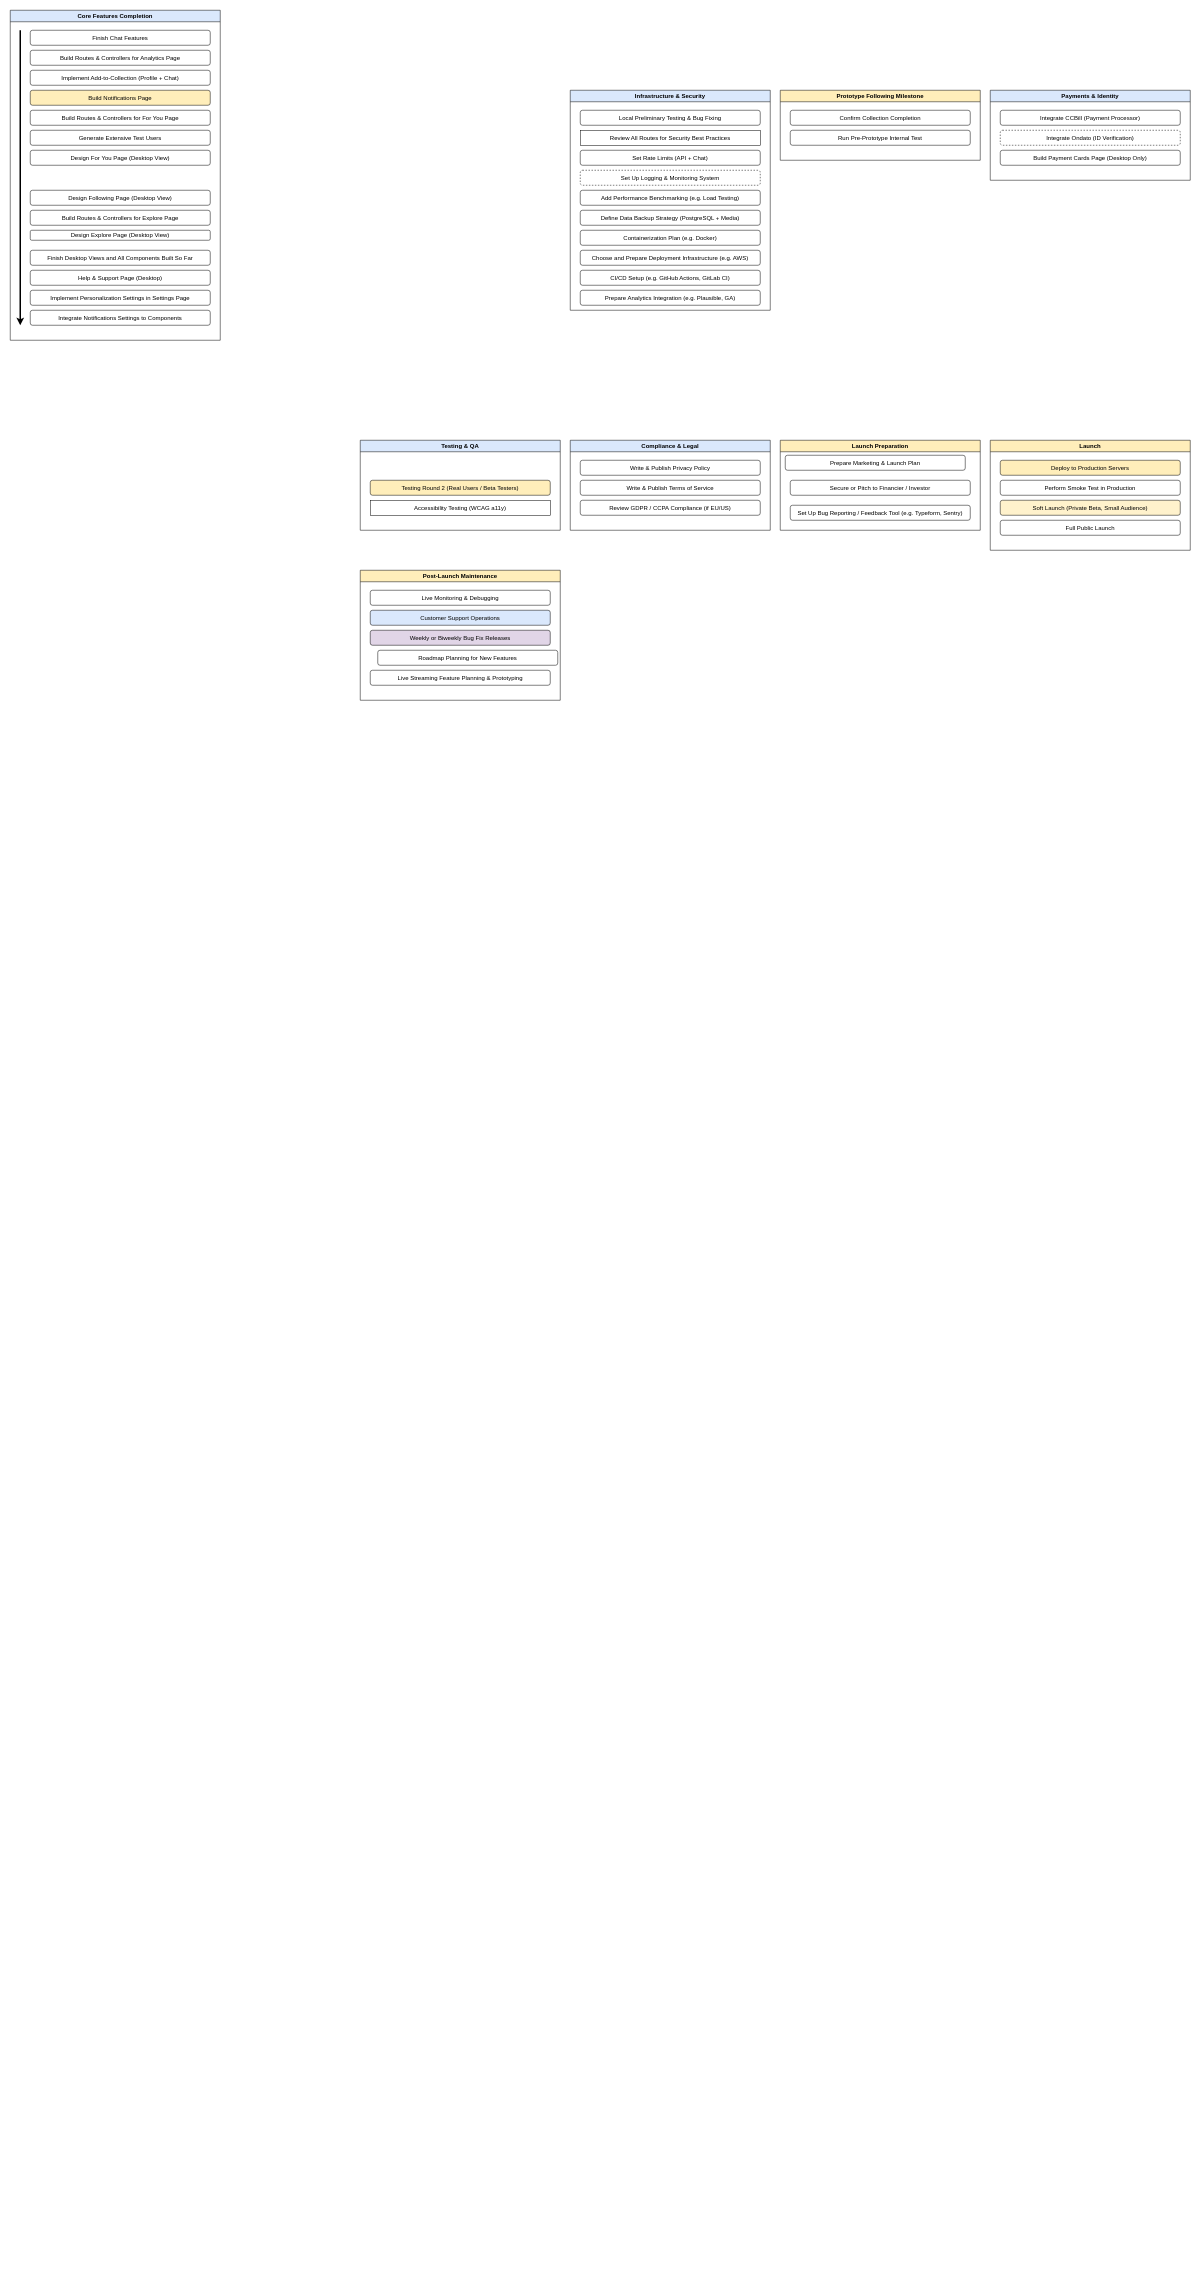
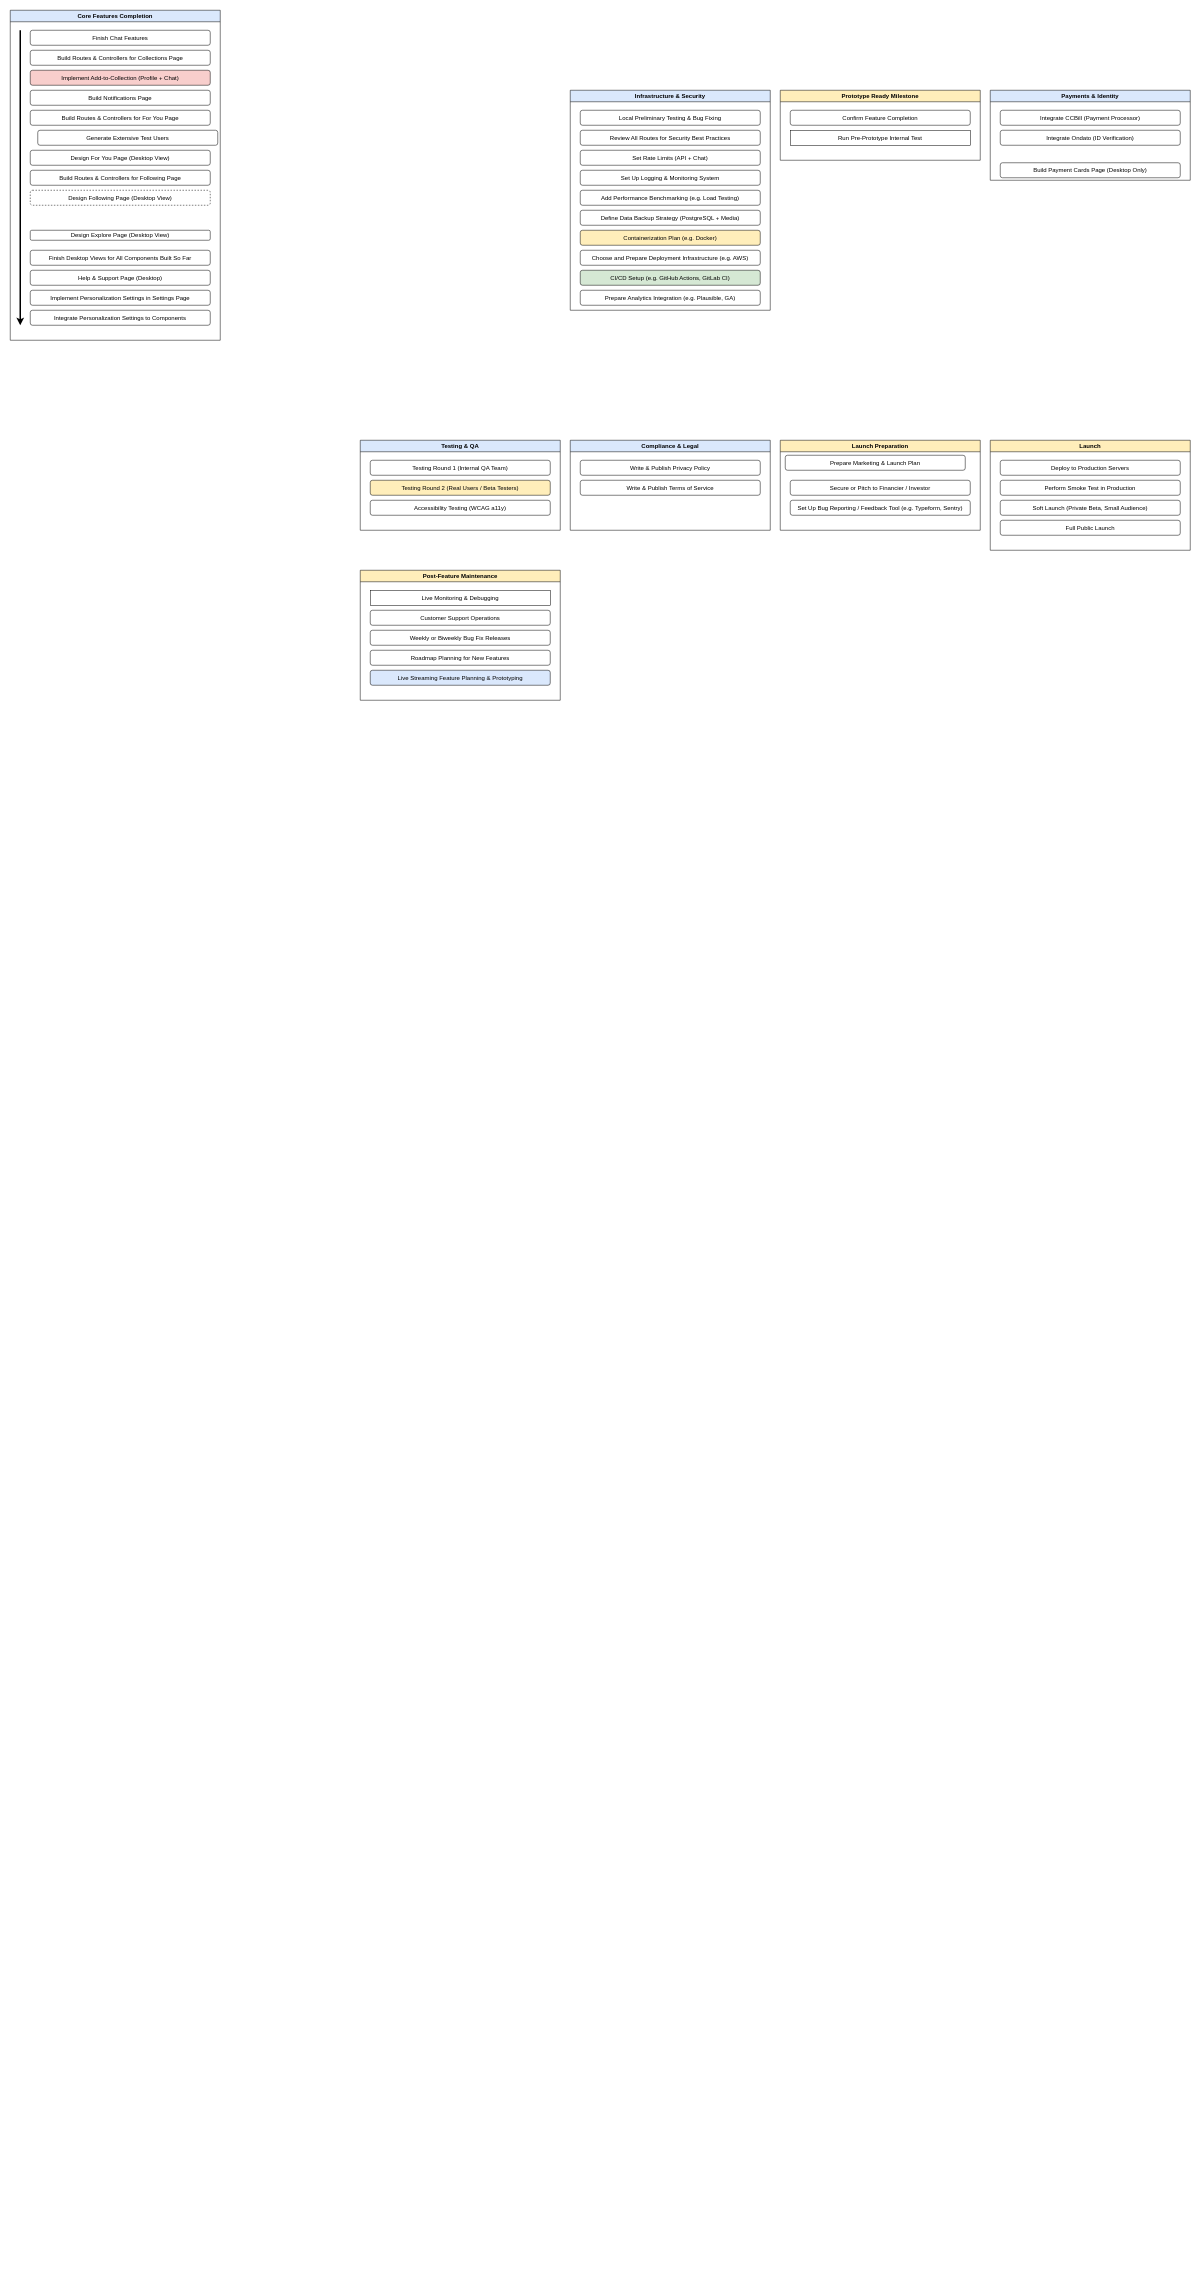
(120, 58) -> (120, 58)
(120, 78) -> (120, 78)
(880, 96) -> (880, 96)
(120, 98) -> (120, 98)
(880, 118) -> (880, 118)
(120, 138) -> (128, 138)
(670, 138) -> (670, 138)
(880, 138) -> (880, 138)
(1090, 138) -> (1090, 138)
(1090, 158) -> (1090, 170)
none -> (120, 178)
(670, 178) -> (670, 178)
(120, 198) -> (120, 198)
(120, 218) -> none
(670, 238) -> (670, 238)
(120, 258) -> (120, 258)
(670, 278) -> (670, 278)
(120, 318) -> (120, 318)
none -> (460, 468)
(1090, 468) -> (1090, 468)
(460, 508) -> (460, 508)
(670, 508) -> none
(1090, 508) -> (1090, 508)
(880, 513) -> (880, 508)
(460, 576) -> (460, 576)
(460, 598) -> (460, 598)
(460, 618) -> (460, 618)
(460, 638) -> (460, 638)
(468, 658) -> (460, 658)
(460, 678) -> (460, 678)
